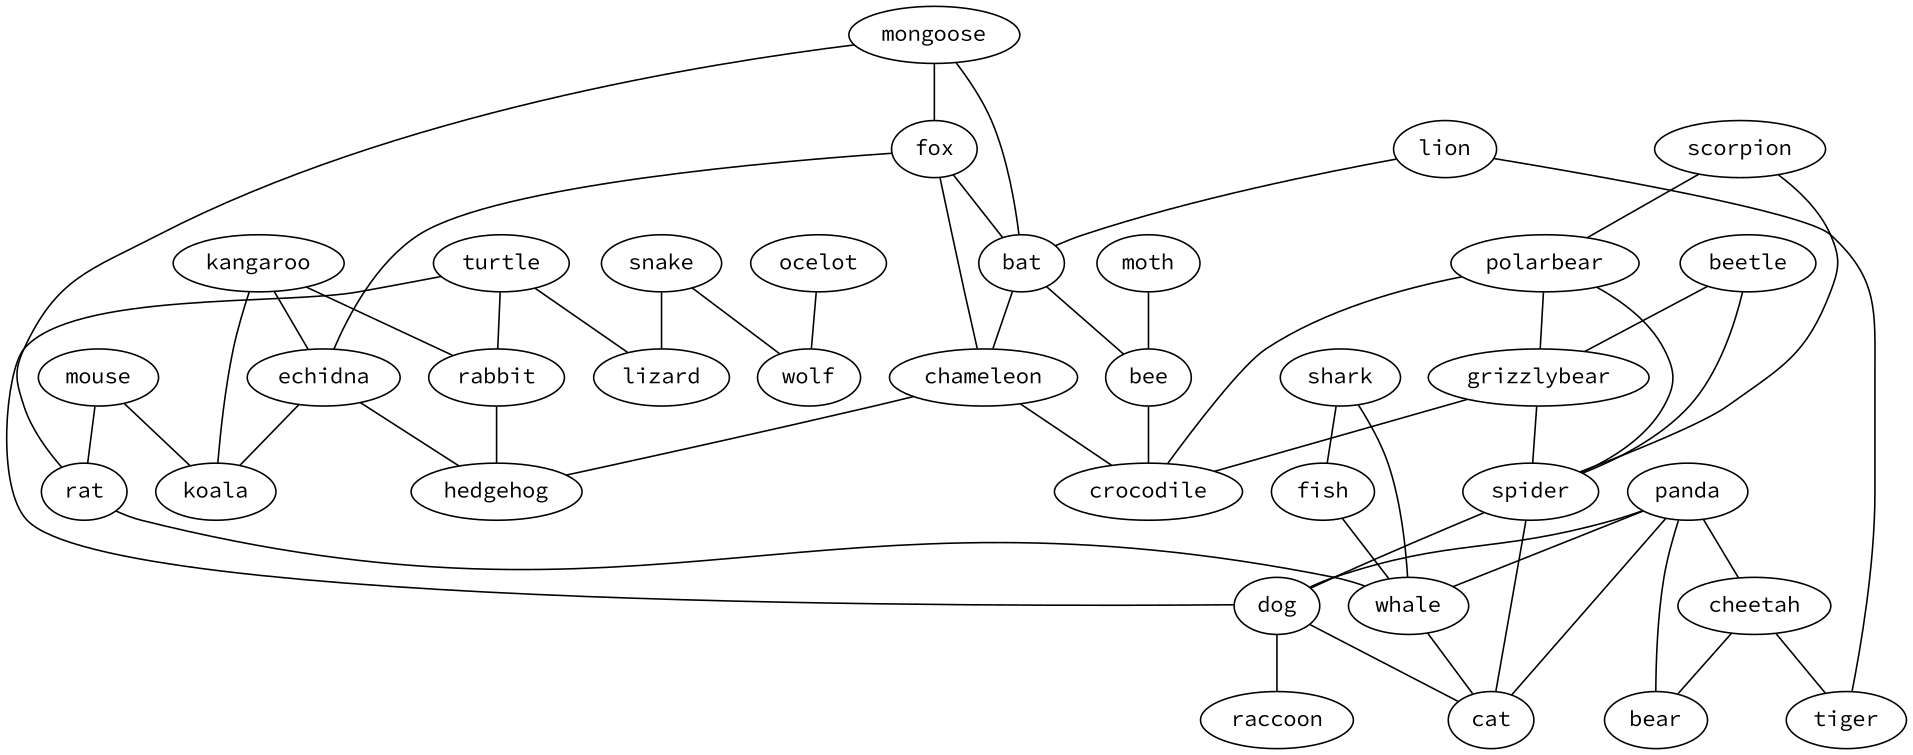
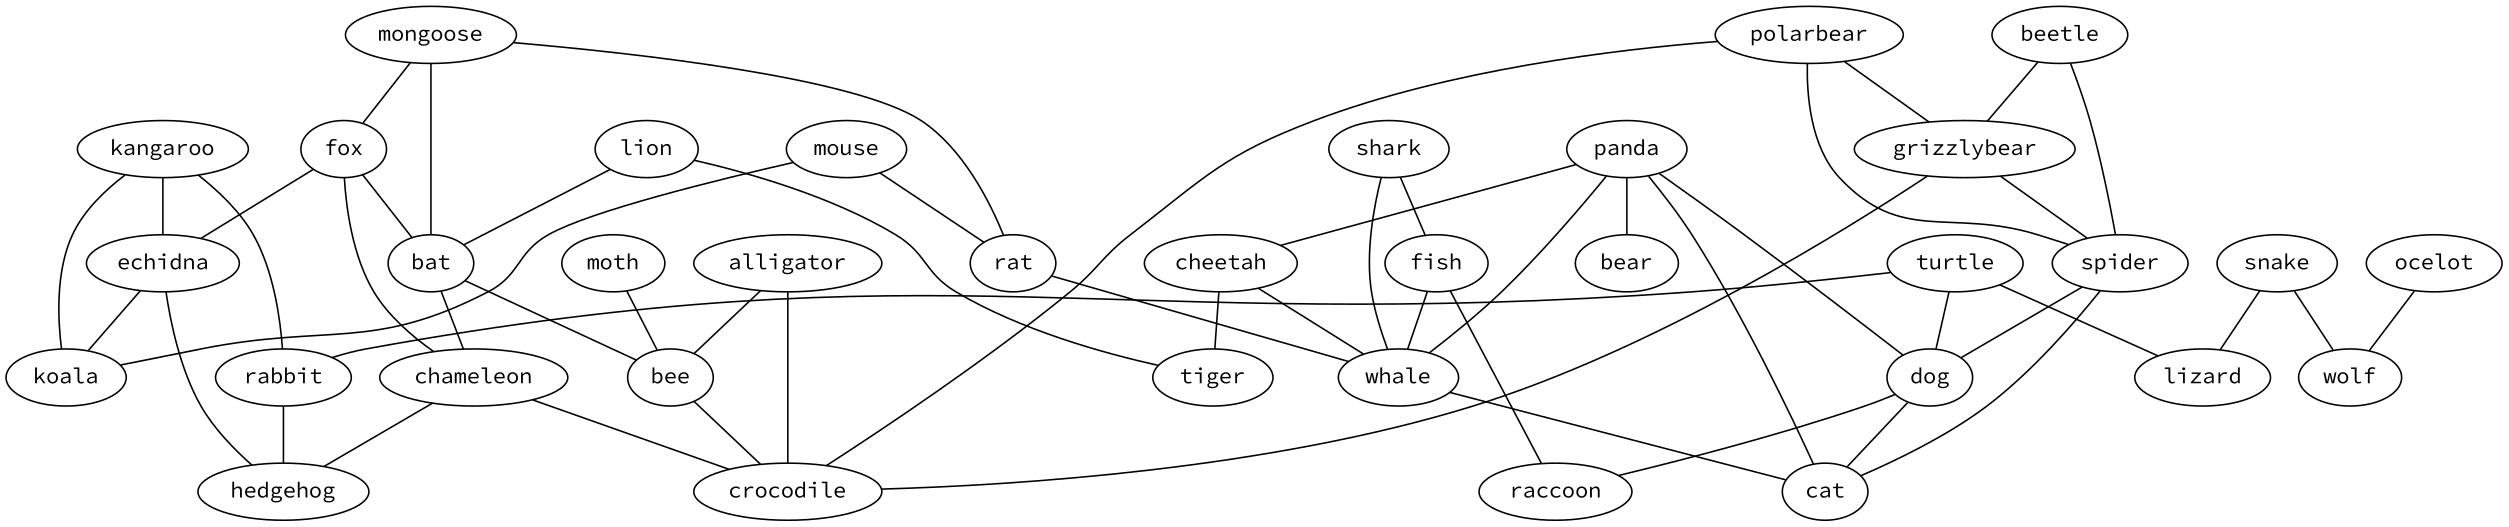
(1740, 149) -> none
none -> (788, 263)
none -> (1496, 377)
(1705, 663) -> (1311, 321)
